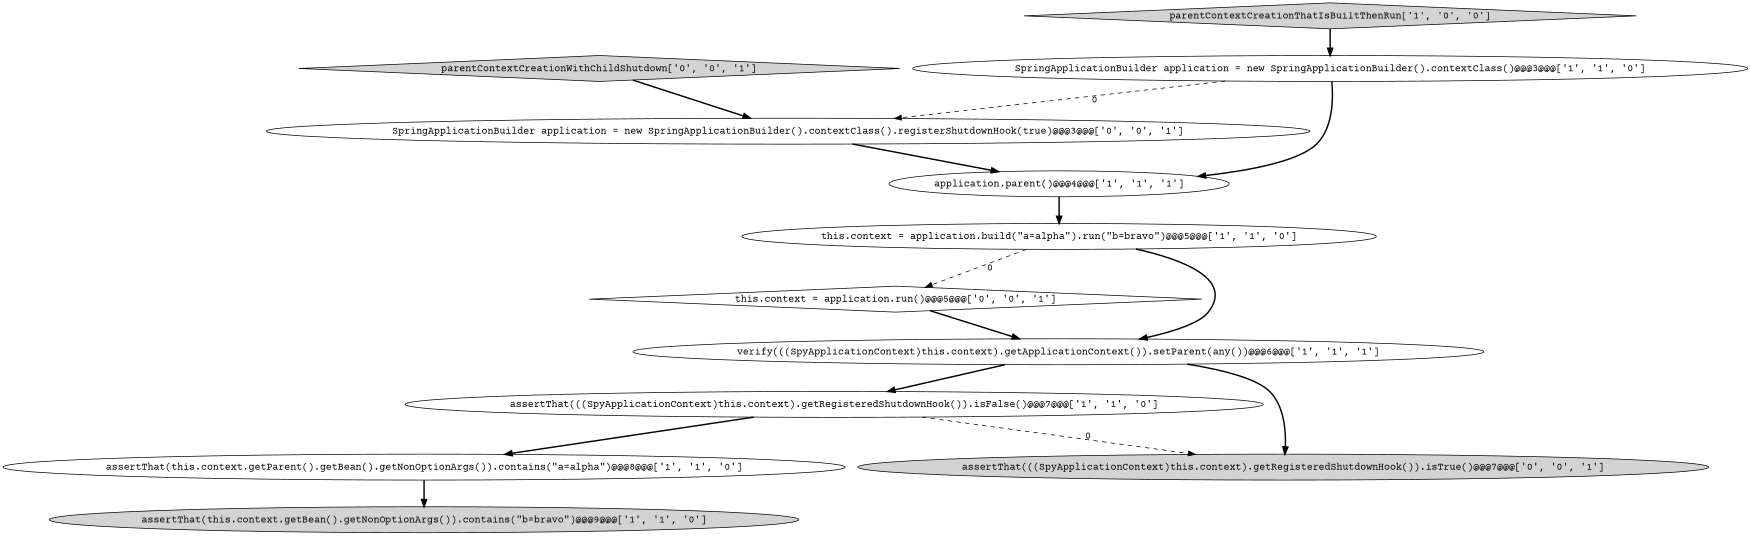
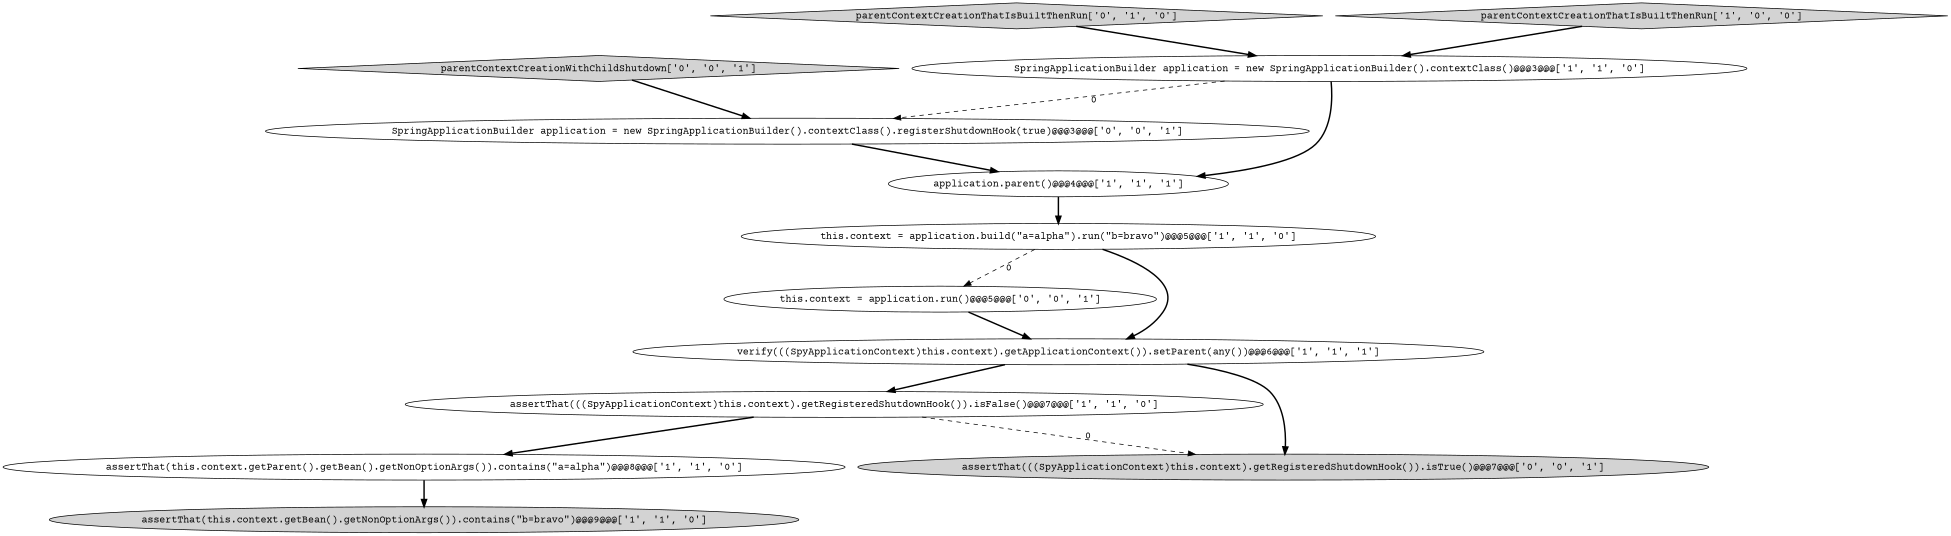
none -> (1017, 16)
(895, 299) -> (940, 299)
